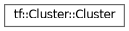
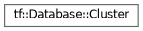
(64, 16) -> (71, 16)
